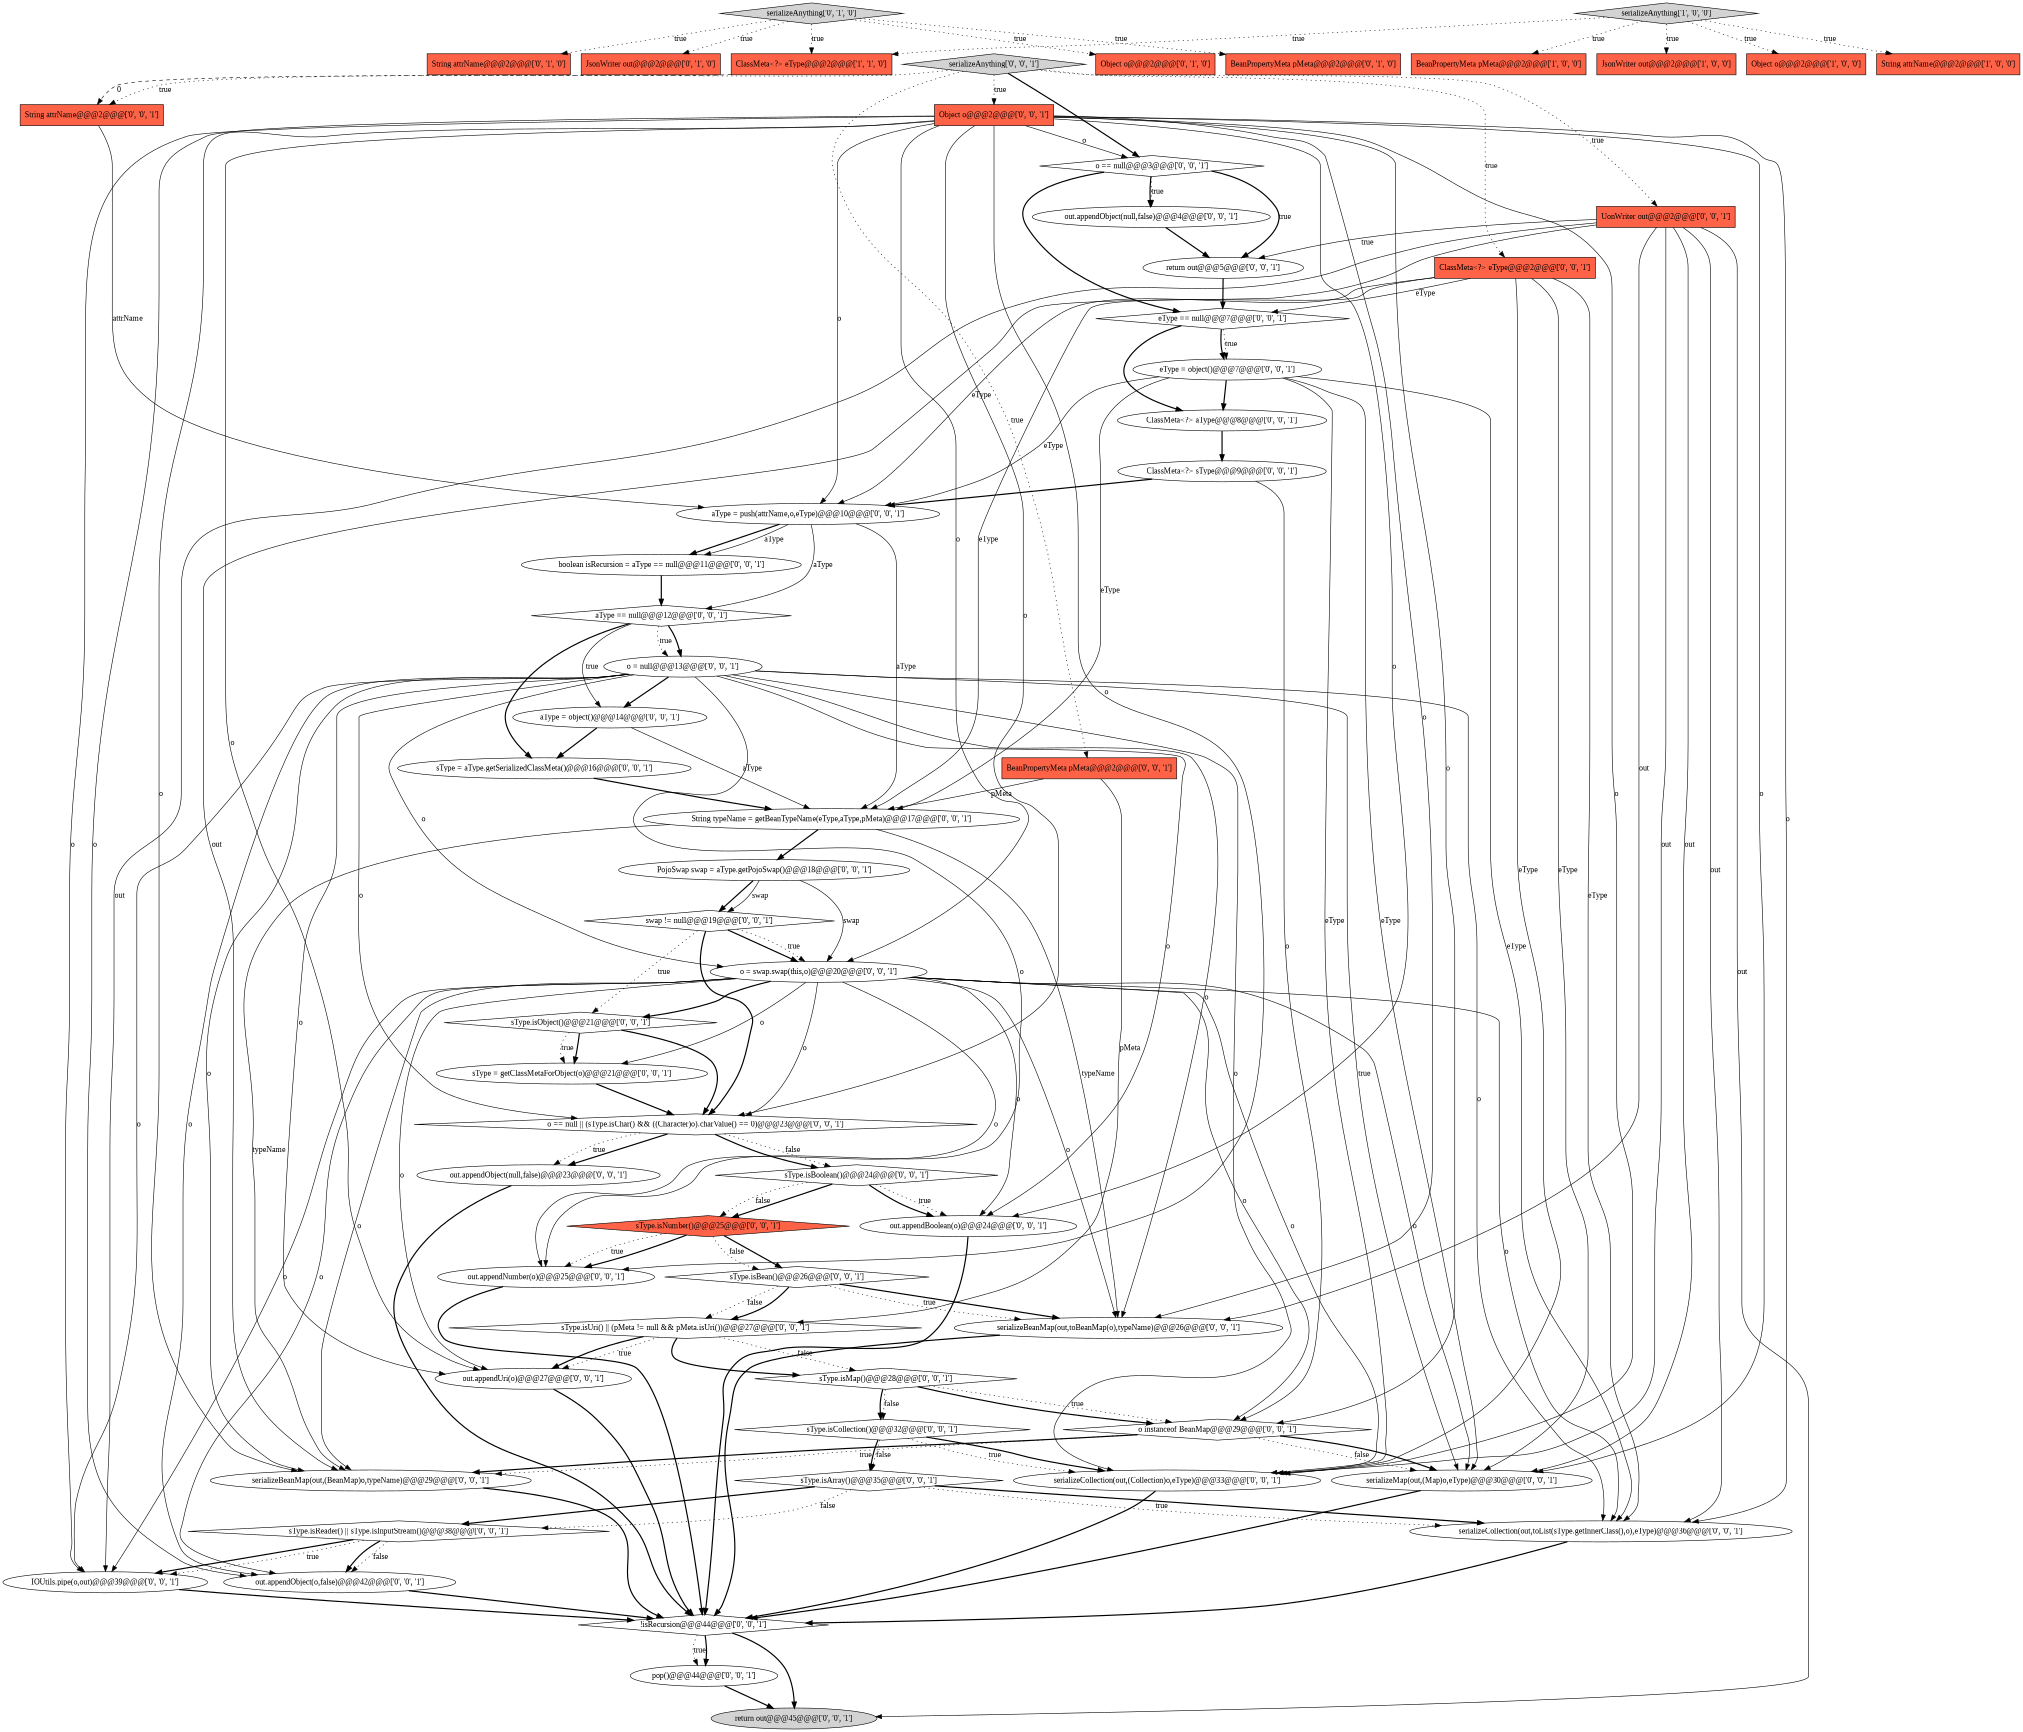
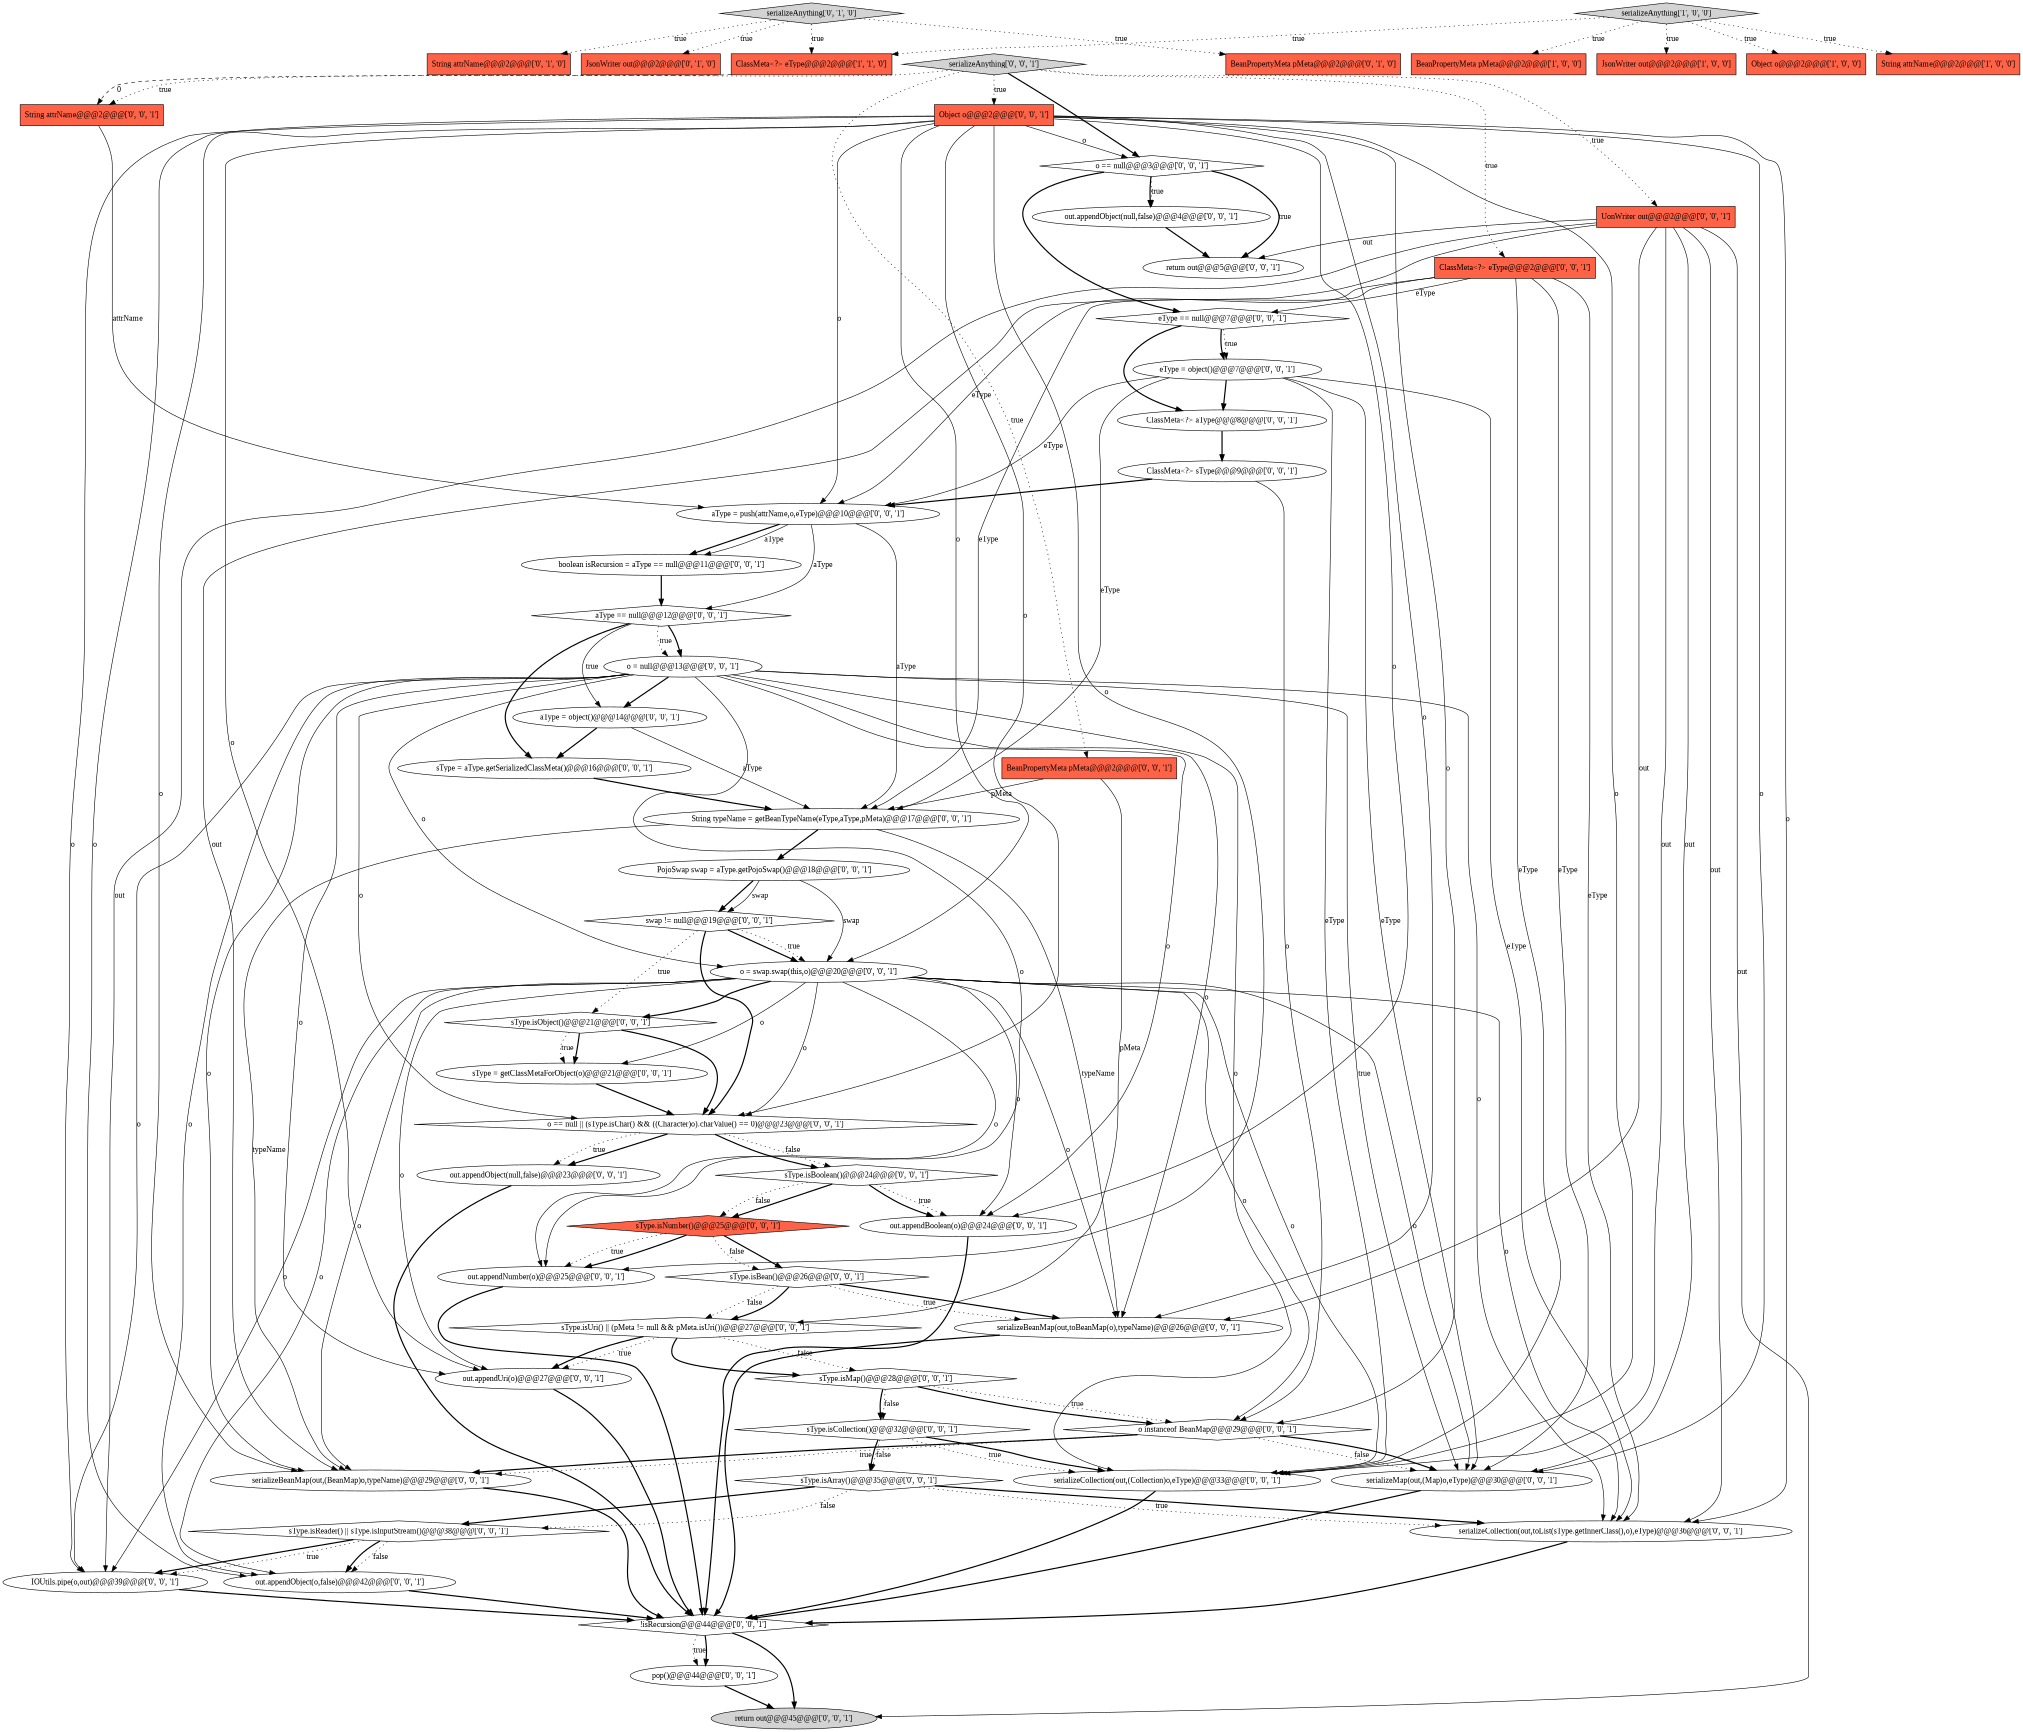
(1155, 64) -> none
(1368, 242) -> (1368, 242)
(1223, 292) -> none
